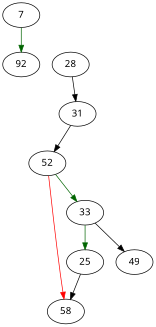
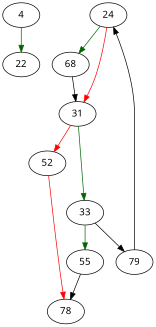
(21, 15) -> (21, 15)
none -> (108, 15)
(21, 64) -> (21, 64)
(71, 64) -> (71, 64)
(64, 136) -> (64, 136)
(64, 185) -> (81, 160)
(85, 262) -> (85, 262)
(134, 262) -> (134, 262)
(66, 311) -> (66, 311)
